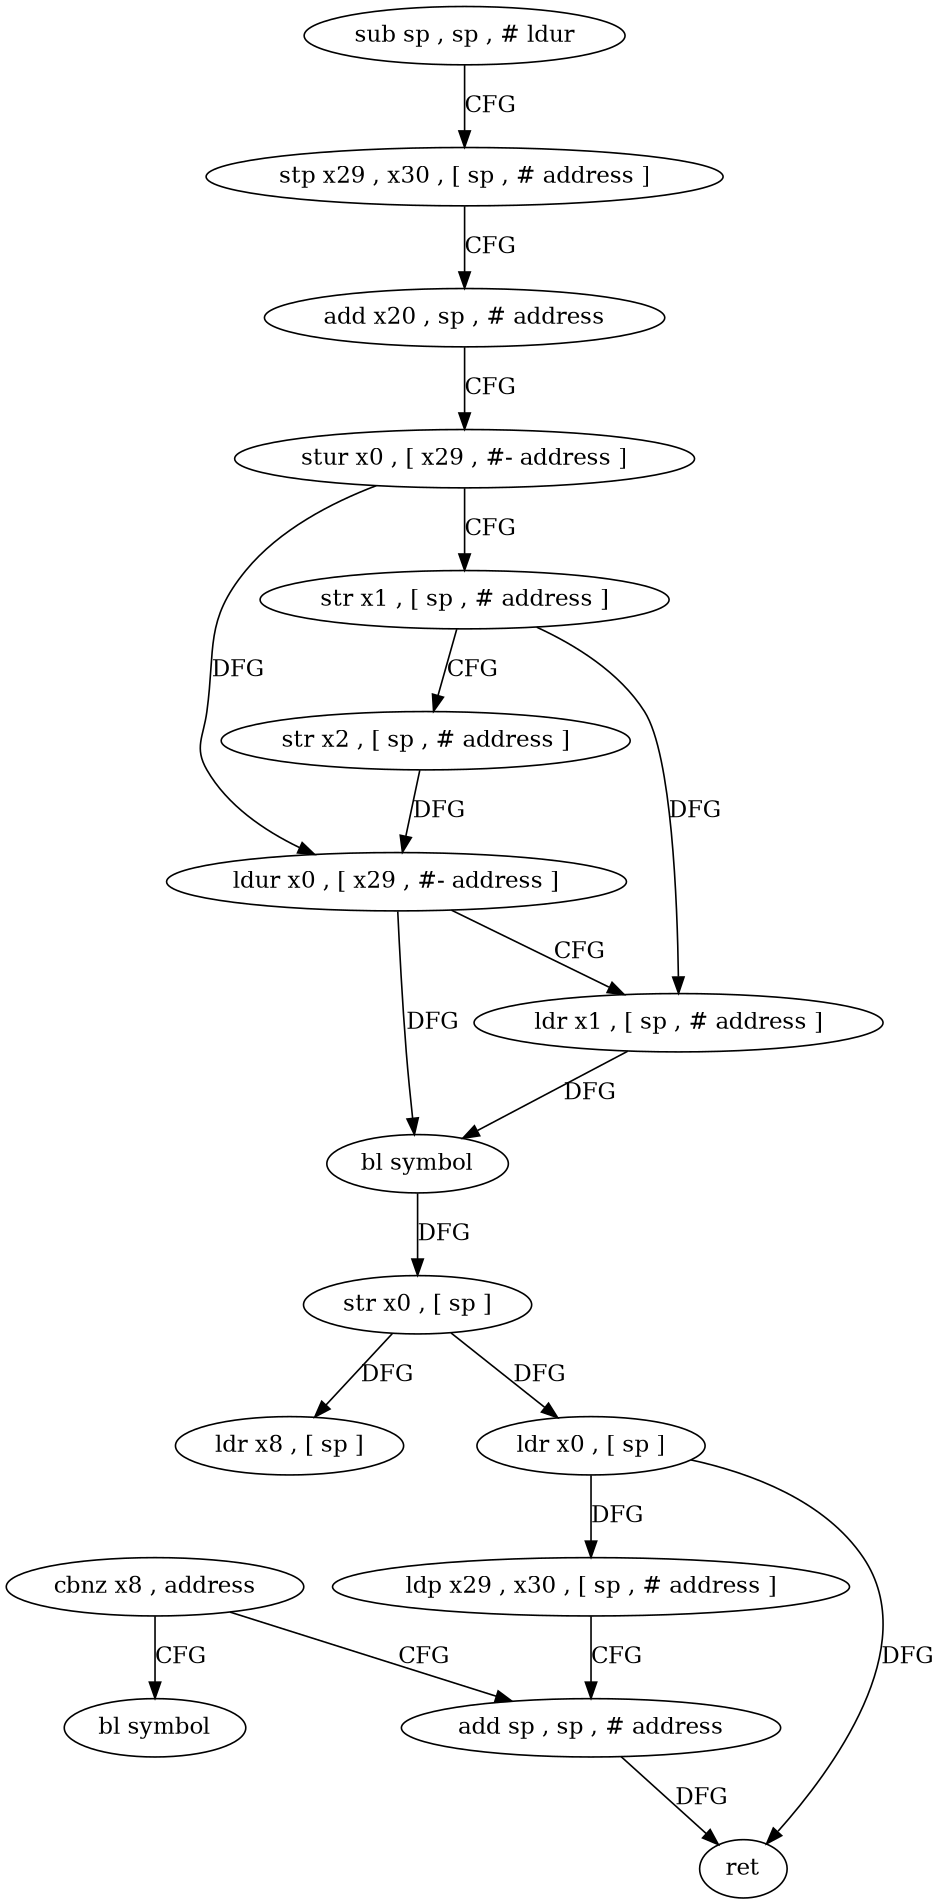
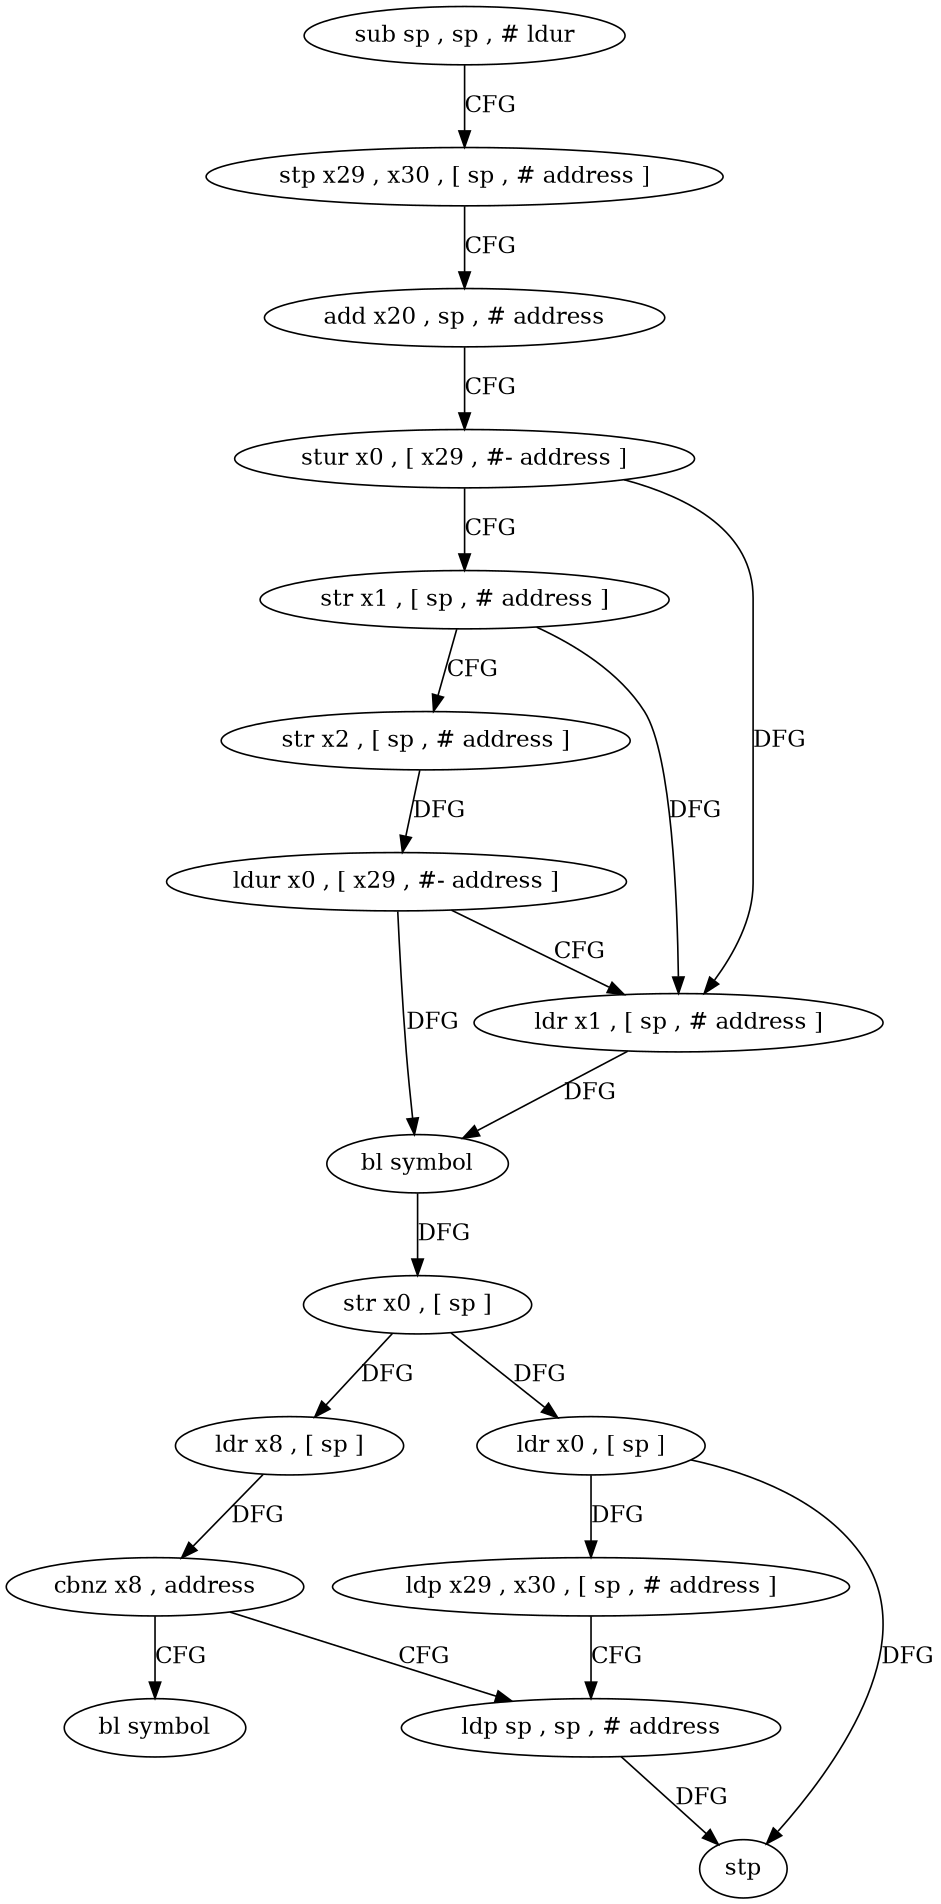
(212, 650) -> (753, 699)
none -> (228, 1510)
(591, 1728) -> (591, 1728)
(743, 1869) -> (743, 1869)
